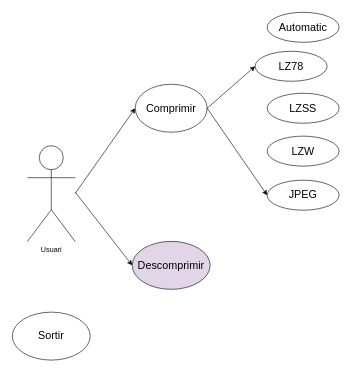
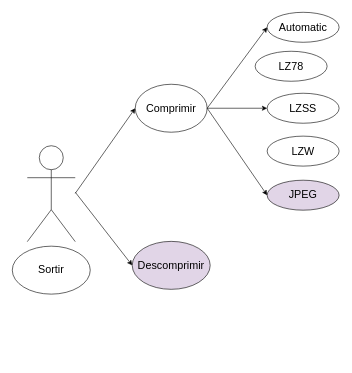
none -> (239, 65)
(233, 86) -> none
none -> (261, 108)
(303, 195) -> (303, 195)
(51, 336) -> (51, 270)
